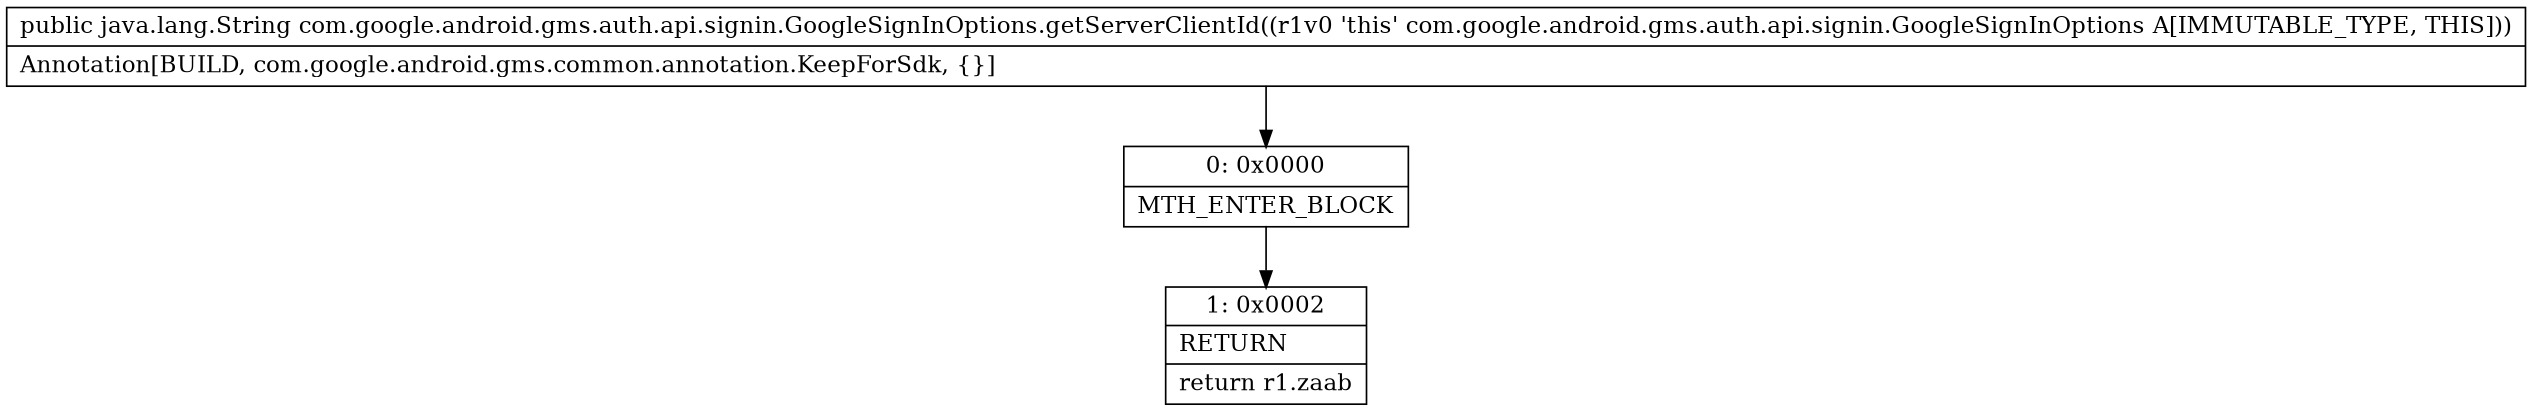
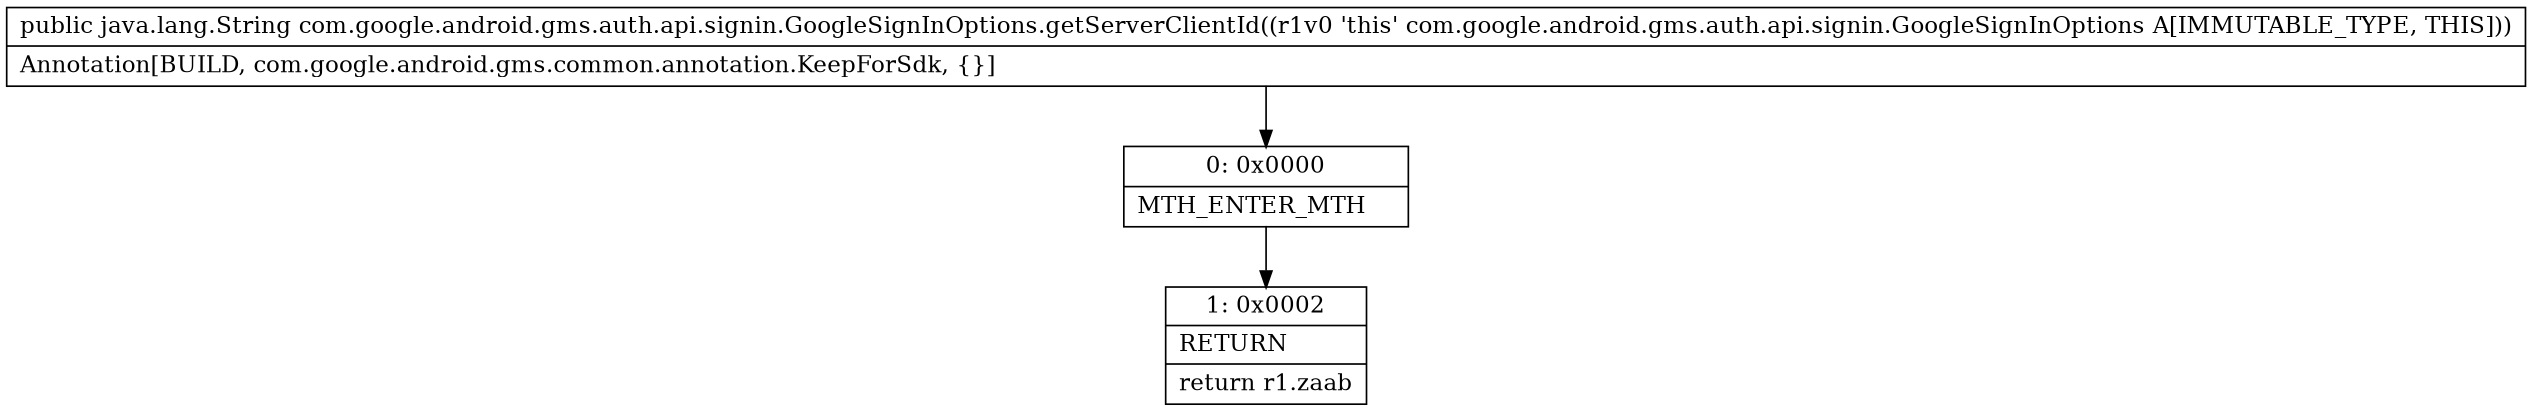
(1266, 206) -> (1252, 206)
